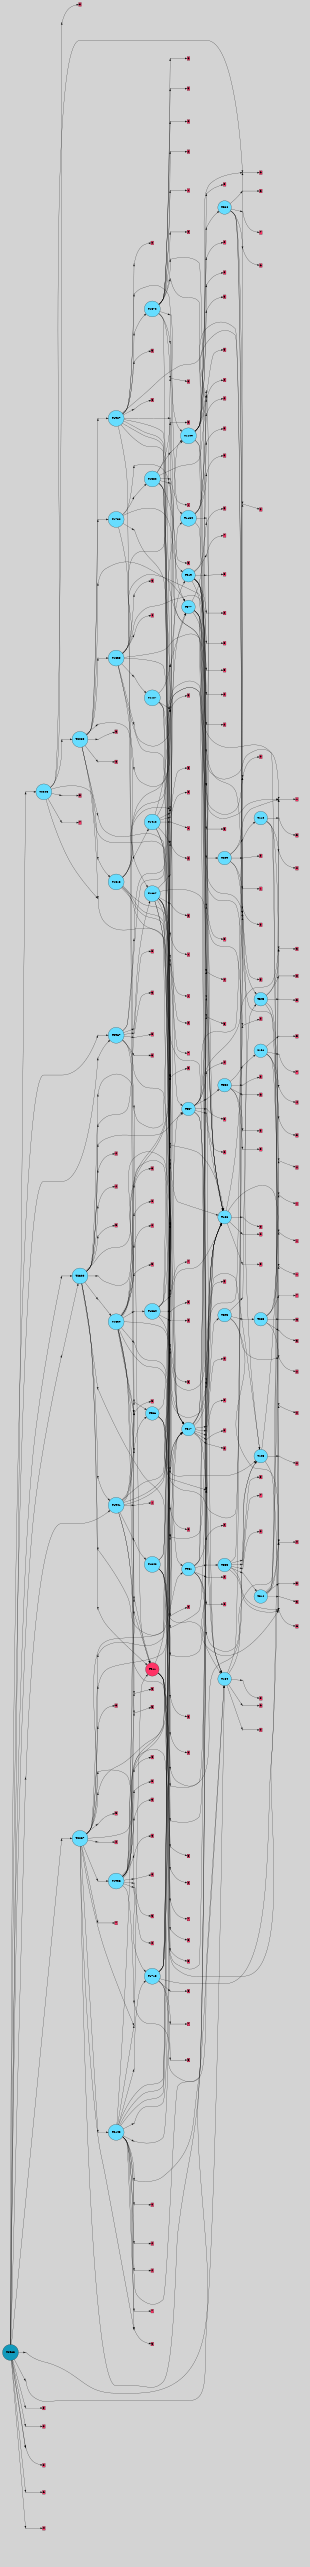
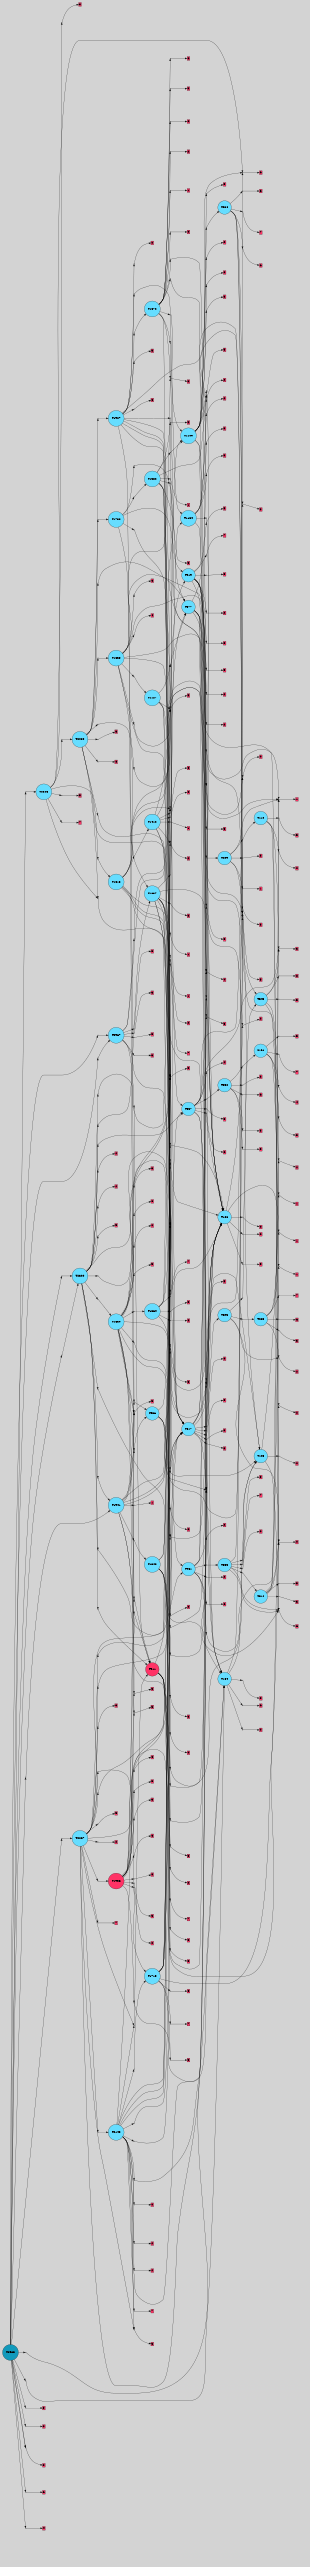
(116, 1881) -> (116, 1881)
